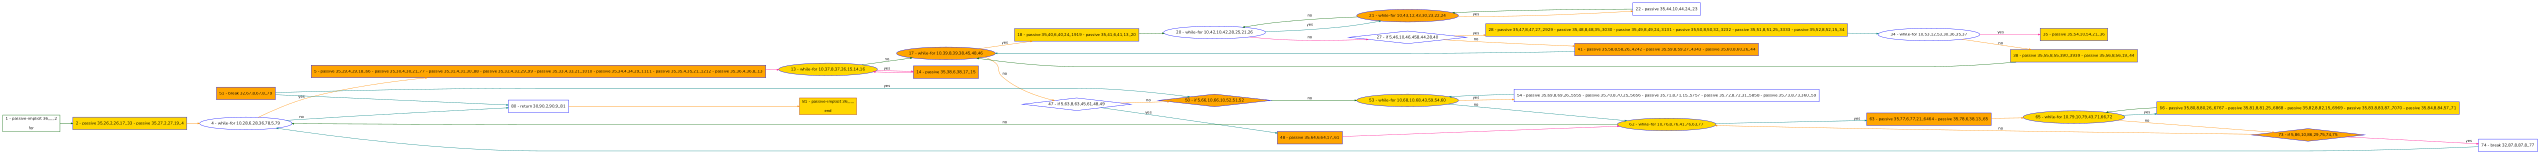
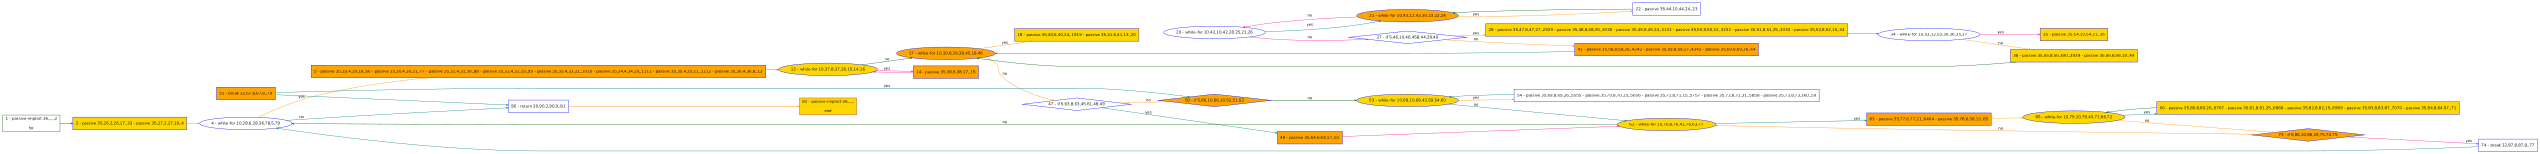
(1301, 20) -> (1301, 20)
(1151, 34) -> none
(946, 53) -> (946, 53)
